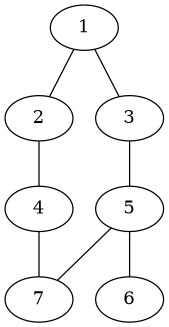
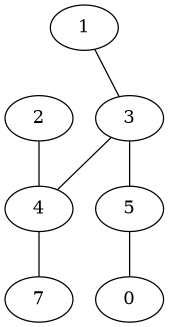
(62, 73) -> none
none -> (84, 163)
(84, 254) -> none
(130, 299) -> (130, 299)
